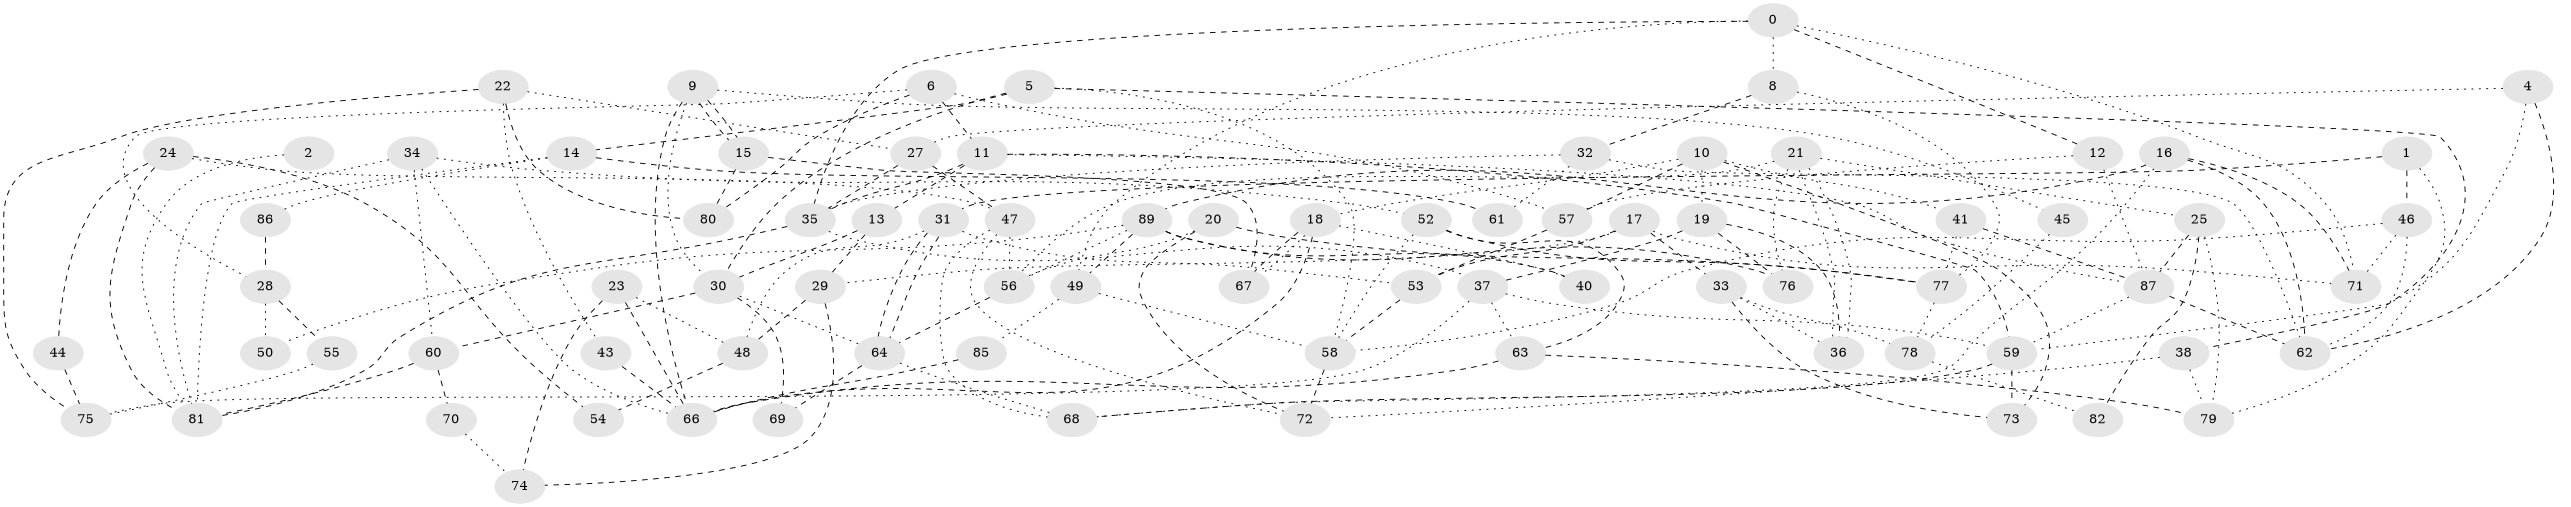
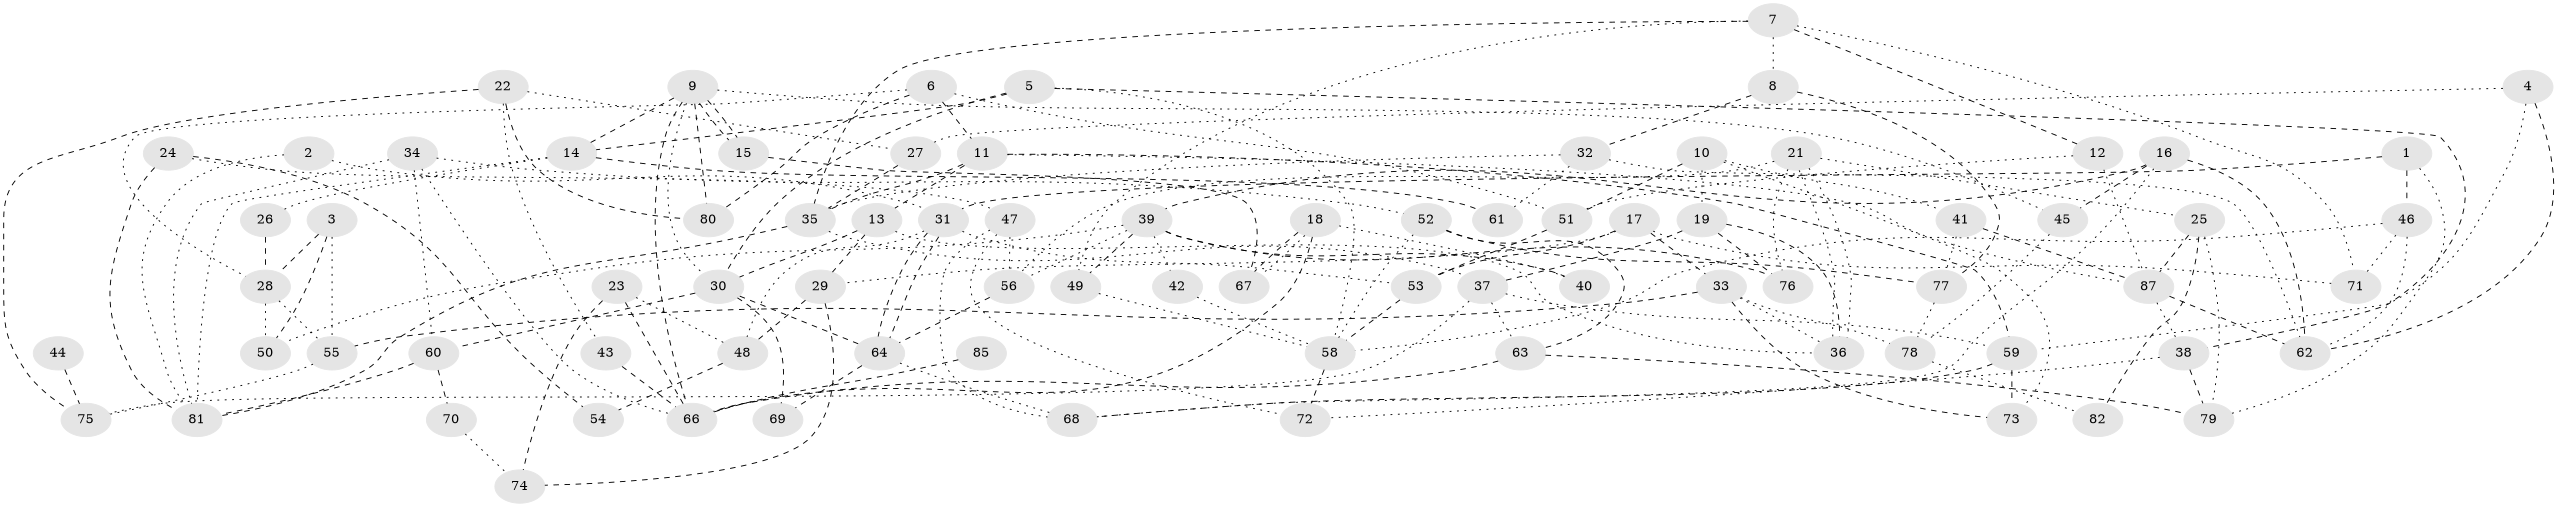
(1773, 20) -> (1773, 20)
none -> (632, 120)
(1944, 152) -> (1944, 152)
none -> (629, 178)
(1508, 186) -> none
(726, 187) -> (701, 154)
(969, 191) -> none
(2284, 194) -> (2105, 192)
(265, 220) -> (265, 220)
none -> (332, 220)
(1147, 220) -> (1147, 220)
(1214, 220) -> none
(1567, 220) -> (1567, 220)
(79, 236) -> none
none -> (1365, 246)
(1969, 255) -> (1969, 255)
none -> (1178, 287)
none -> (1026, 313)
(299, 320) -> (299, 320)
(799, 320) -> (799, 320)
(1029, 320) -> none
(2080, 320) -> (2164, 316)
(2196, 386) -> (2196, 386)
